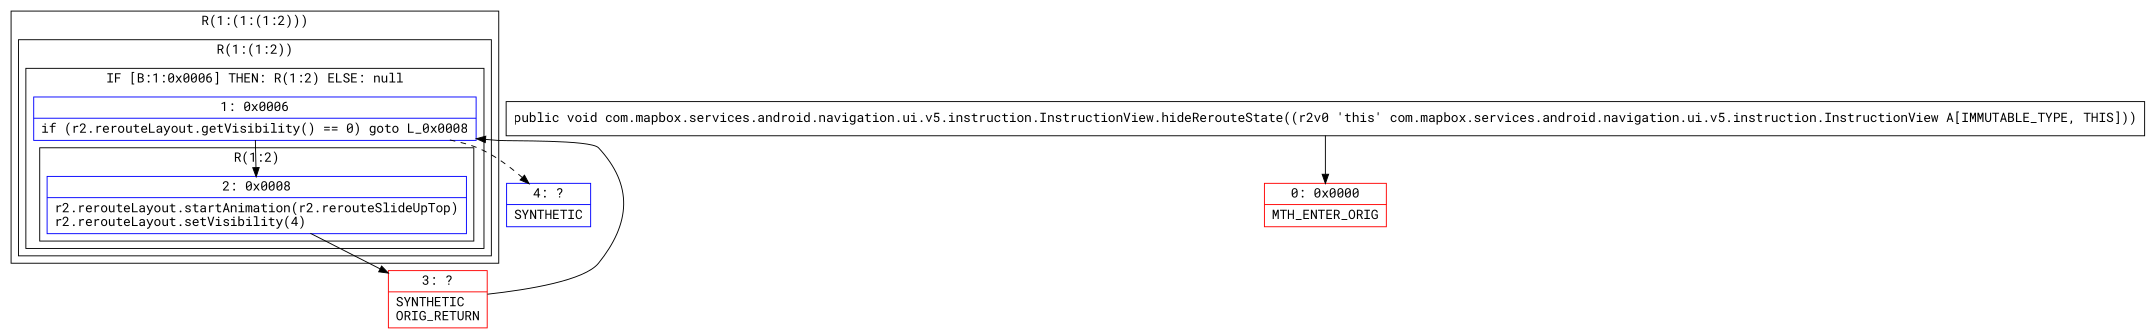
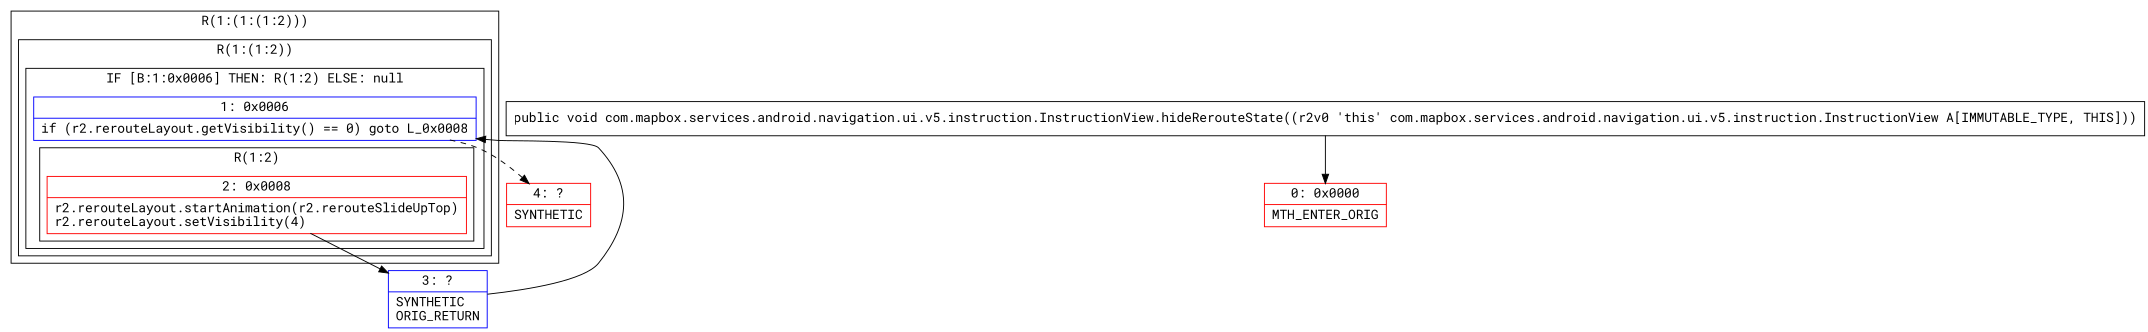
(256, 154) -> none
(257, 205) -> (257, 205)
(549, 205) -> (549, 205)
(438, 299) -> (438, 299)
